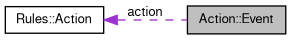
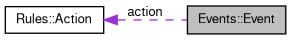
(237, 20) -> (237, 20)
